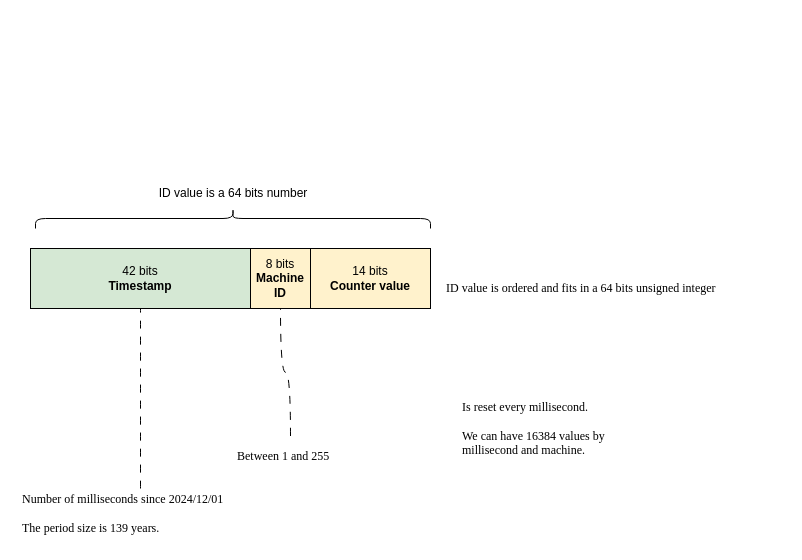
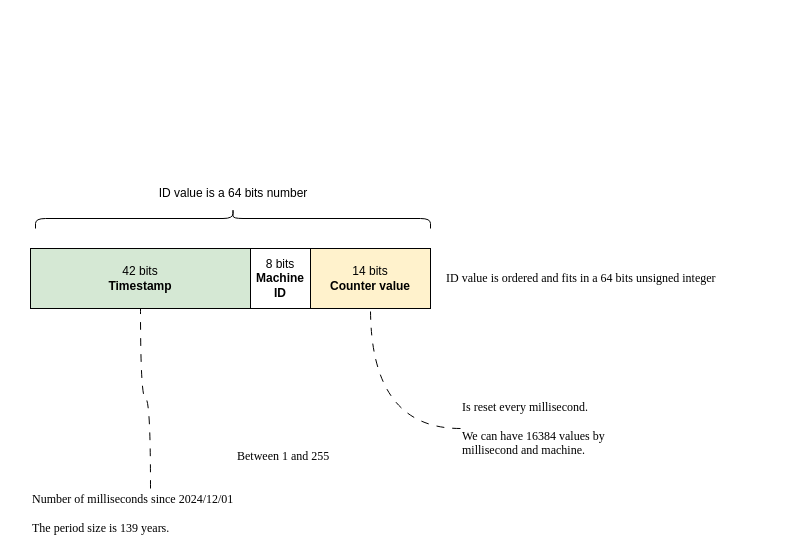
(281, 279) -> (281, 279)
(613, 289) -> (613, 279)
(286, 372) -> none
none -> (389, 391)
(141, 514) -> (151, 514)
